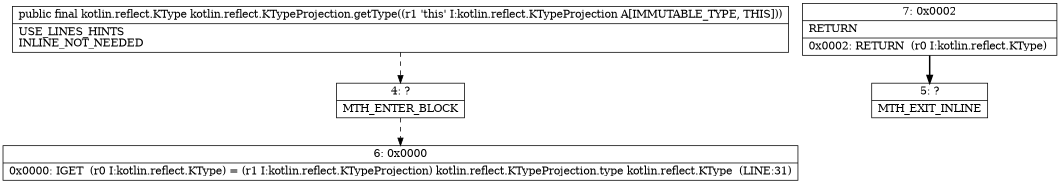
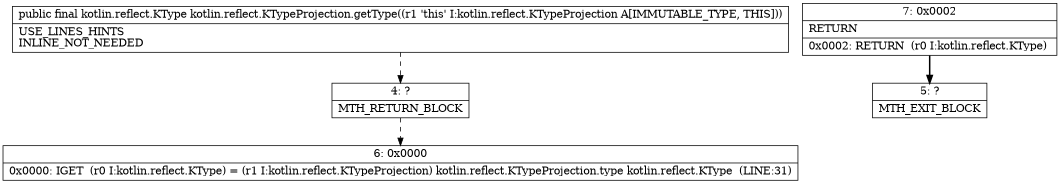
(400, 109) -> (400, 109)
(930, 109) -> (930, 109)
